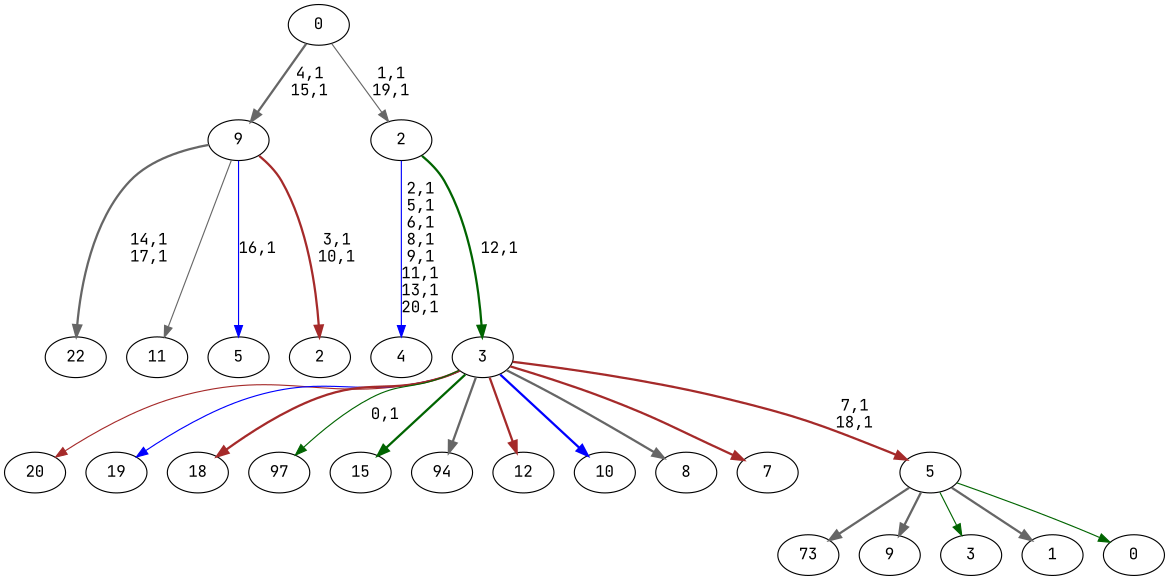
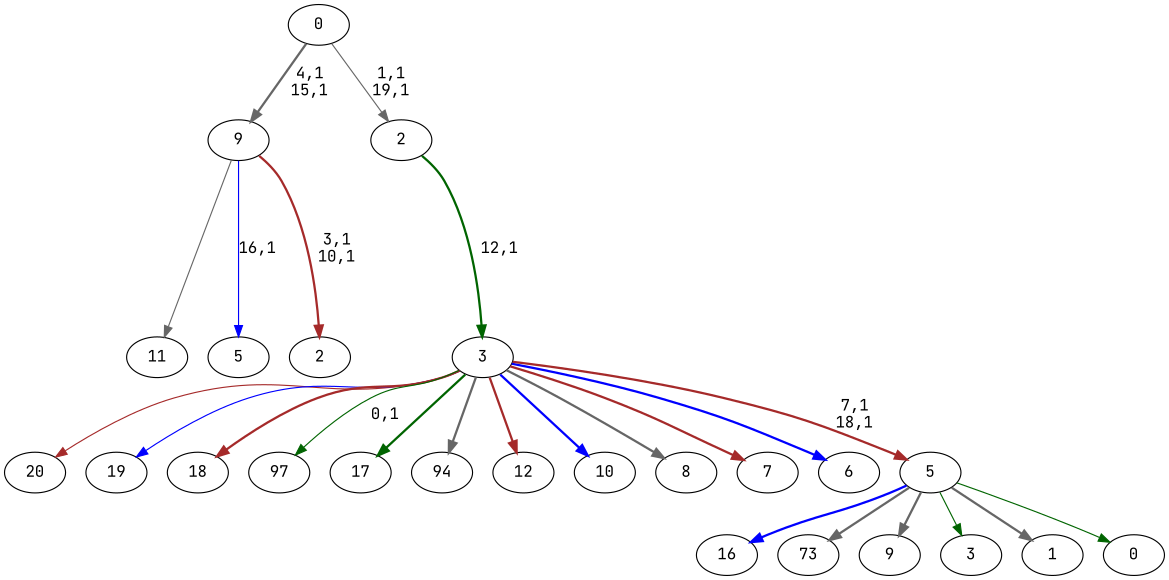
(76, 357) -> none
(401, 357) -> none
(361, 473) -> (361, 473)
none -> (849, 473)
none -> (727, 555)
